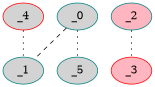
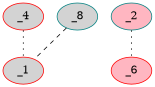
(77, 17) -> (77, 17)
(23, 71) -> (23, 71)
(77, 71) -> none
(131, 71) -> (131, 71)
